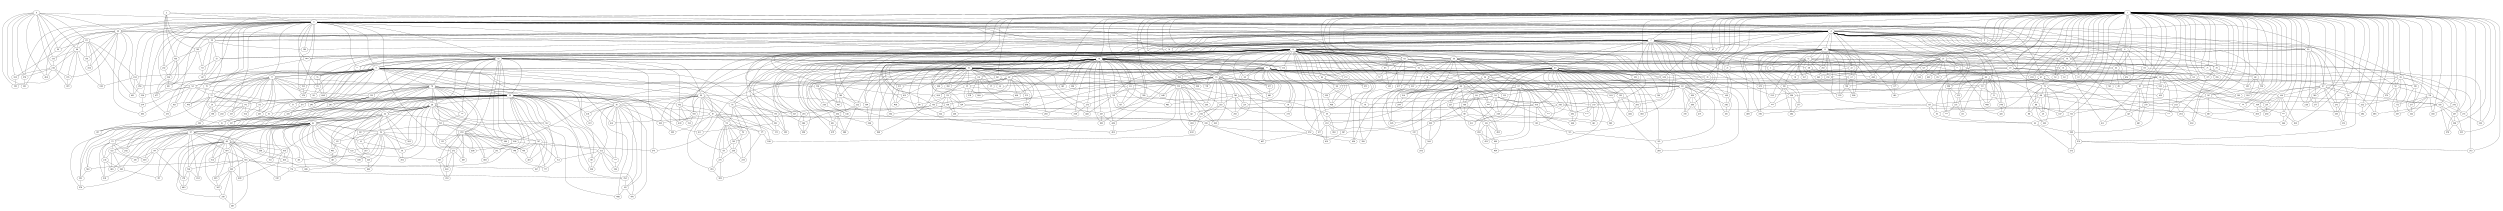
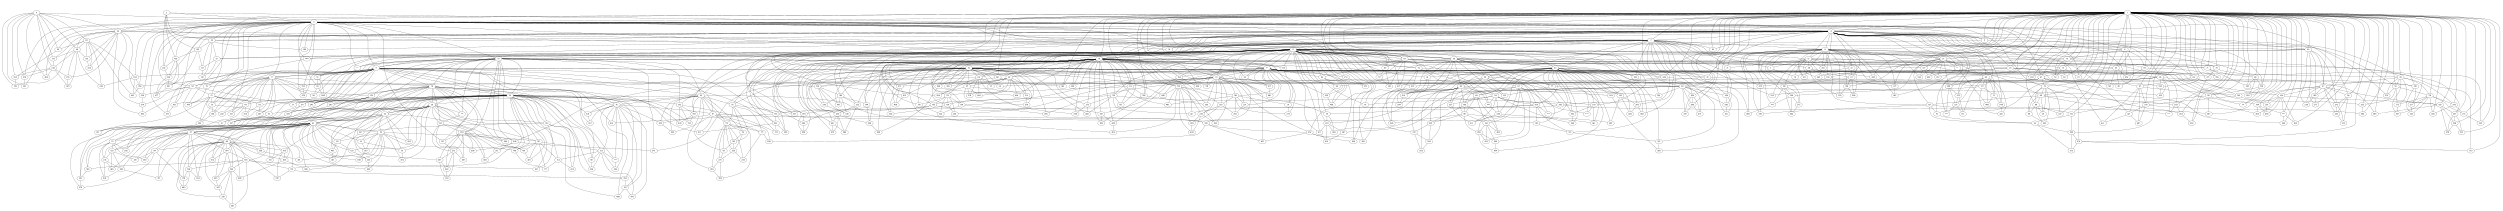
none -> (572, 169)
